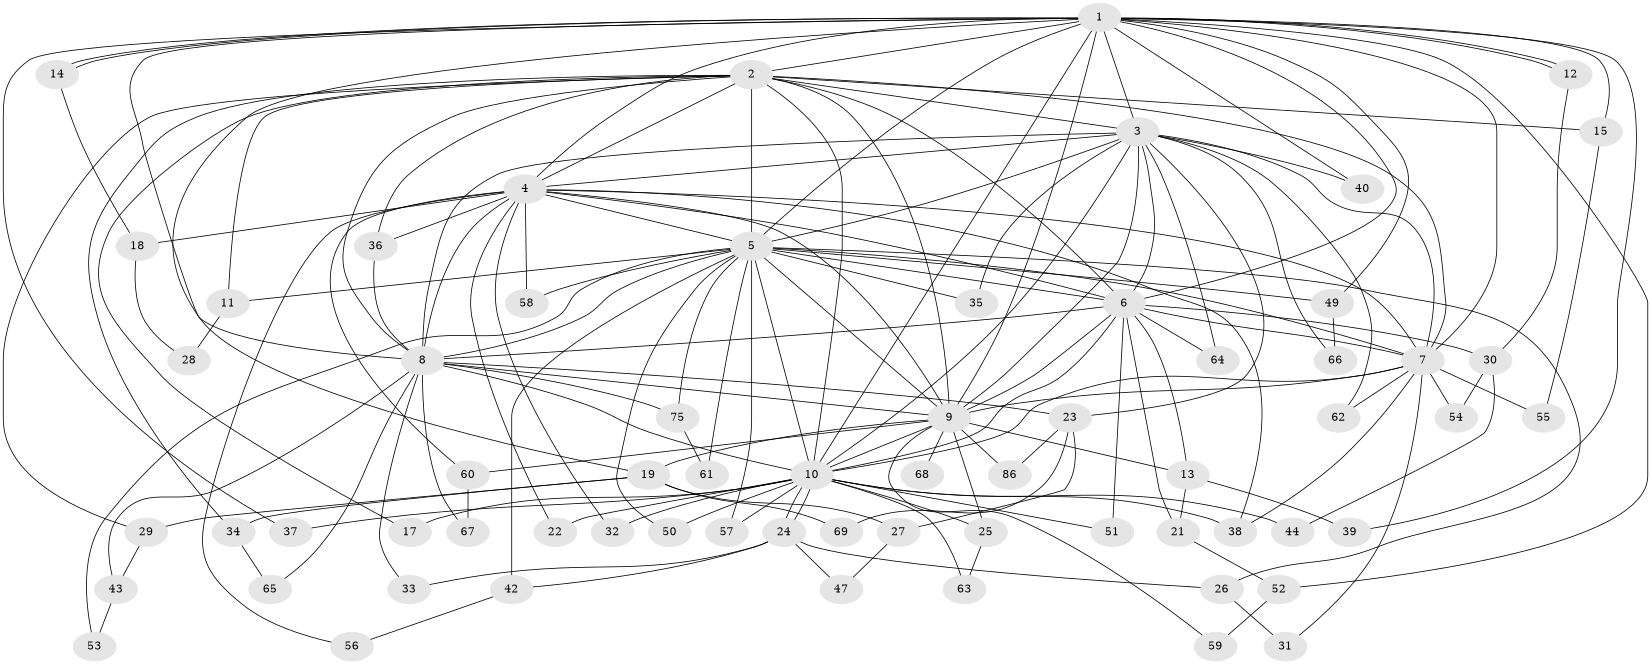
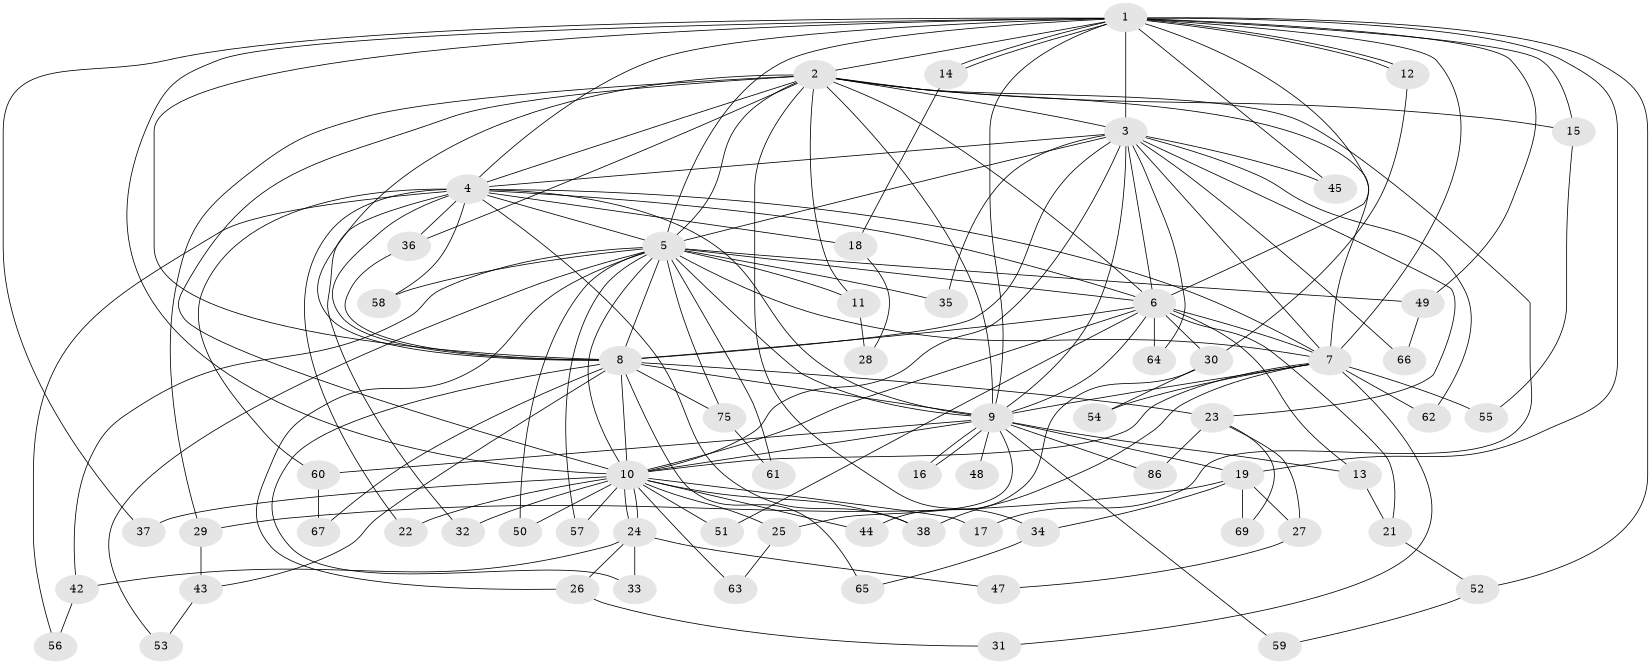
(1363, 189) -> (1335, 189)
none -> (920, 475)
(922, 475) -> (977, 475)
(1350, 532) -> none
